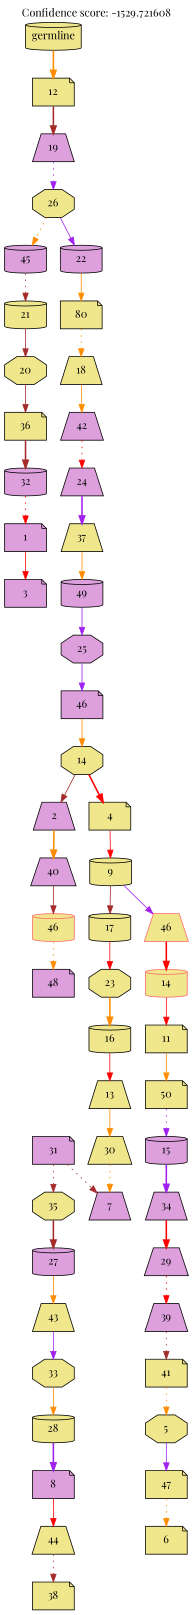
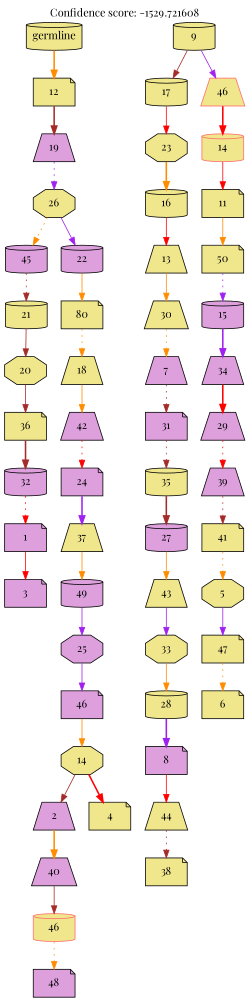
(82, 482) -> (82, 482)
(110, 840) -> none
(79, 1176) -> (166, 395)
(53, 1206) -> (166, 482)
